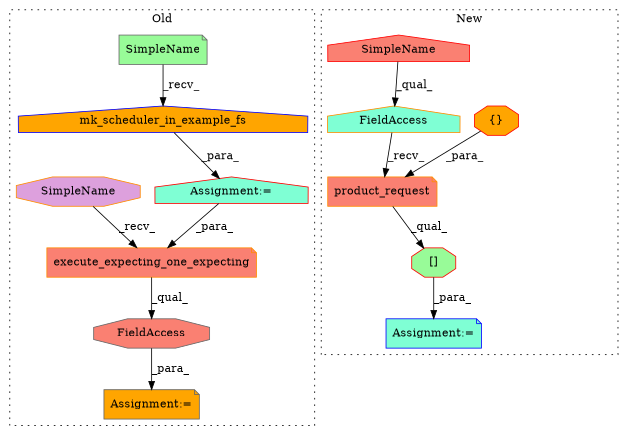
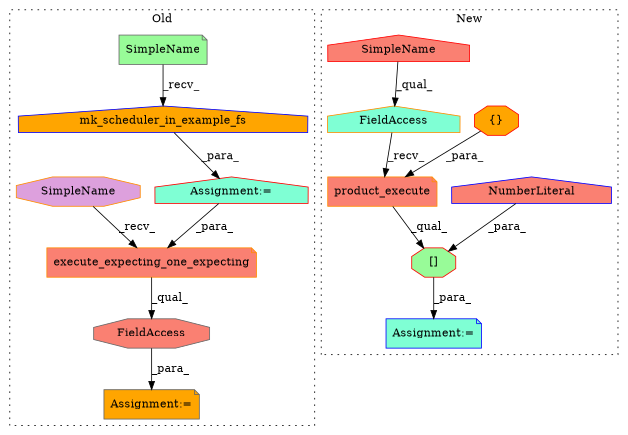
(382, 192) -> (382, 192)
none -> (532, 192)
